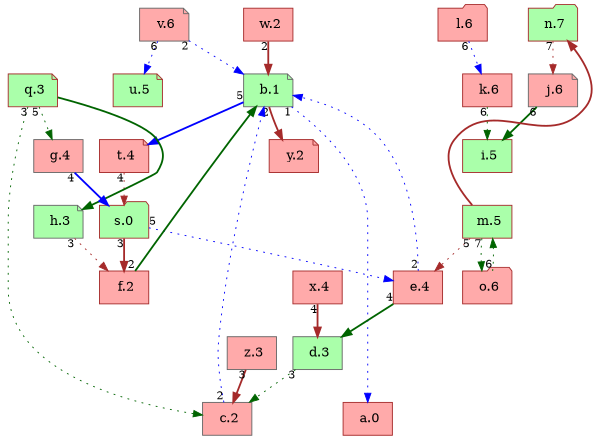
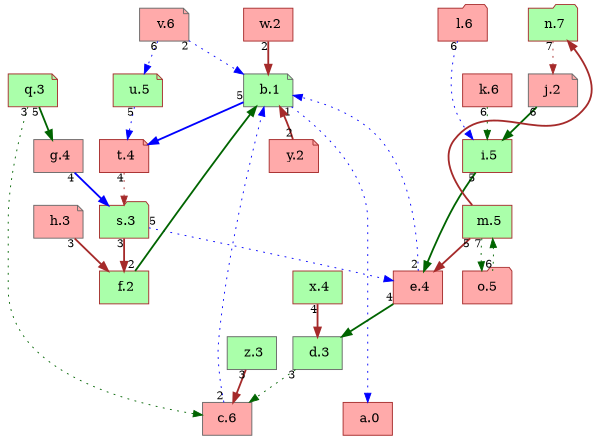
(473, 53) -> (451, 88)
(553, 90) -> (553, 90)
(44, 119) -> (44, 119)
none -> (132, 119)
(273, 119) -> (289, 127)
(153, 136) -> none
none -> (449, 216)
(58, 222) -> (58, 222)
(124, 222) -> (124, 222)
(88, 251) -> (88, 251)
(456, 252) -> (456, 252)
(124, 287) -> (124, 287)
(318, 287) -> (318, 287)
(487, 287) -> (487, 287)
(252, 353) -> (252, 353)
(227, 419) -> (227, 419)
